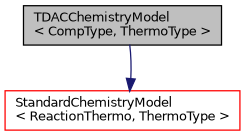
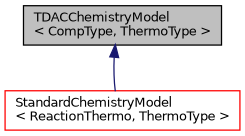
(131, 62) -> (114, 74)
